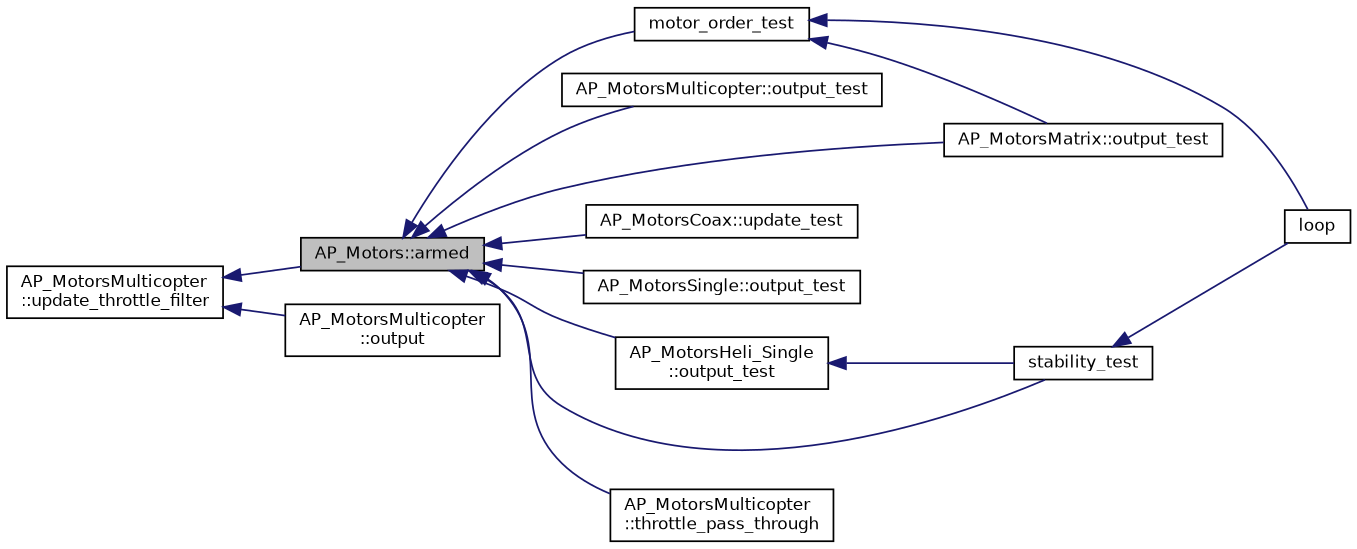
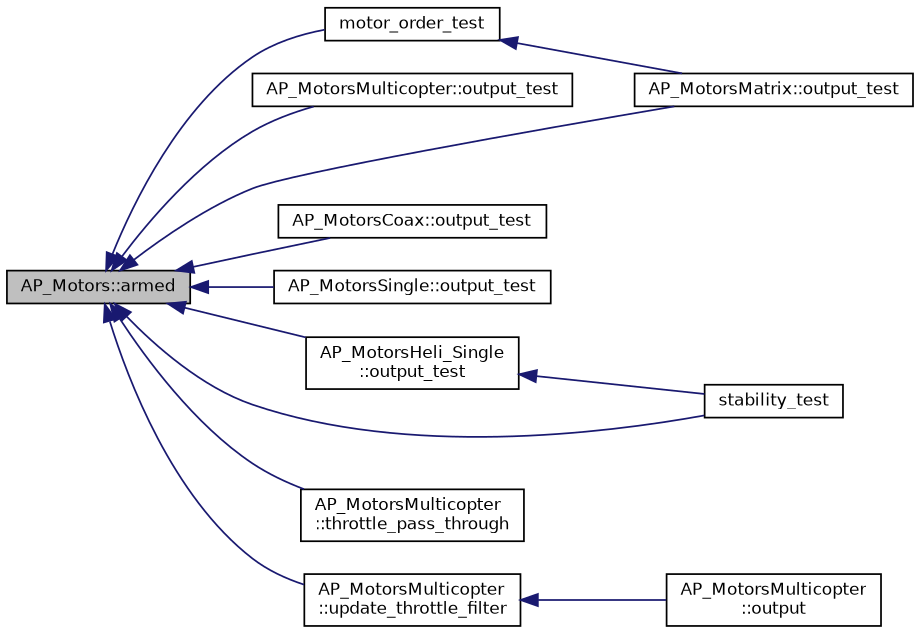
(722, 221) -> (412, 221)
(1318, 227) -> none
(271, 271) -> (179, 475)
